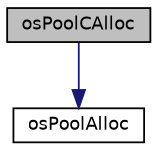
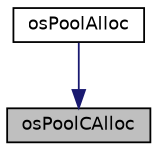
(79, 66) -> (79, 66)
